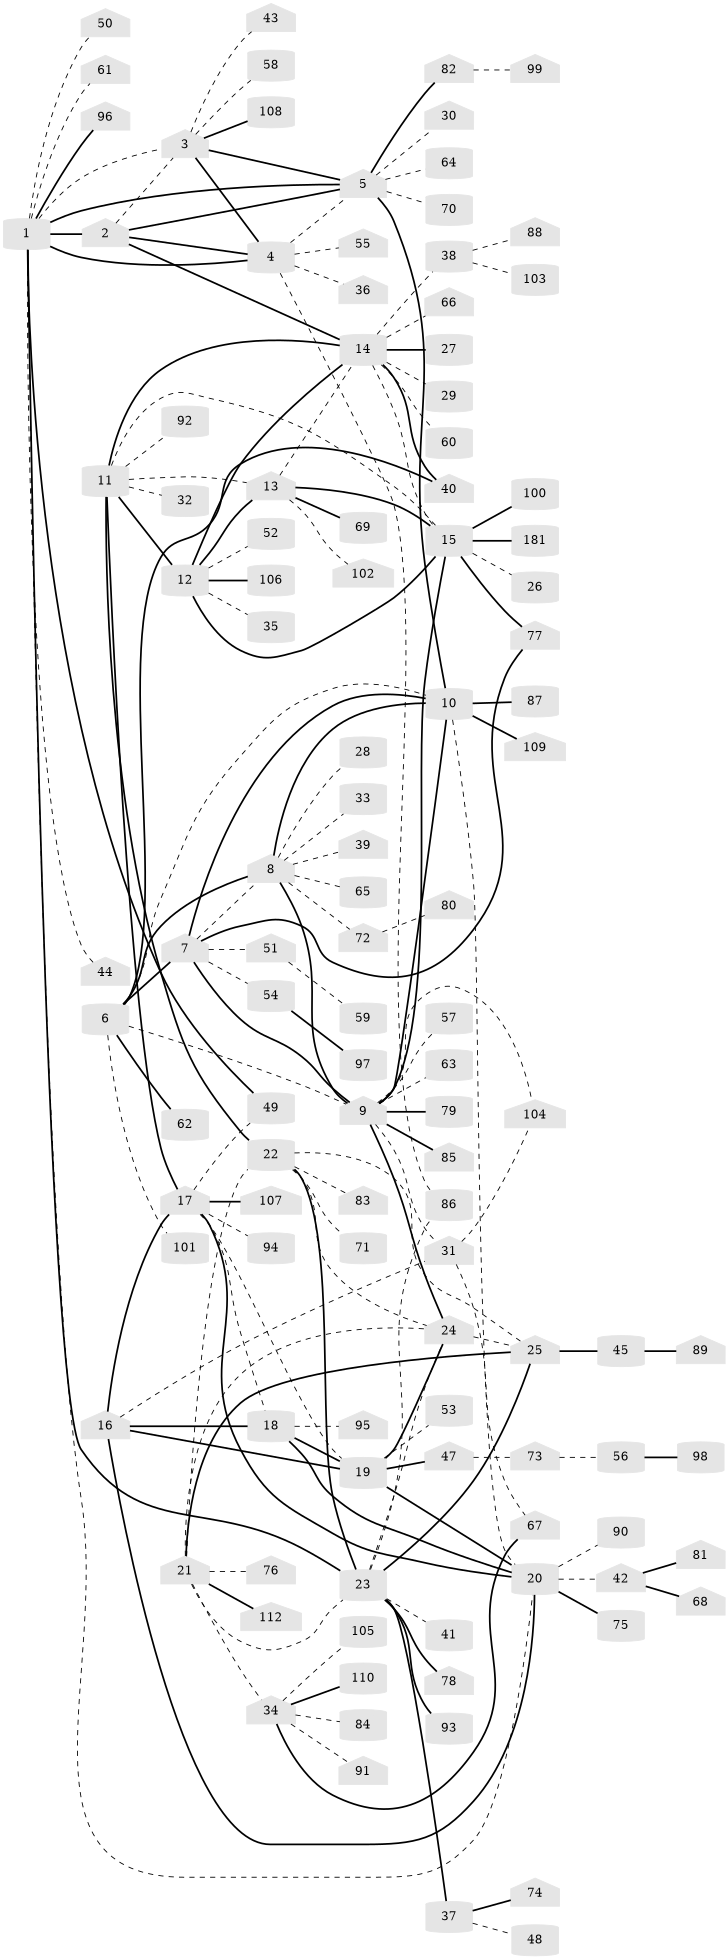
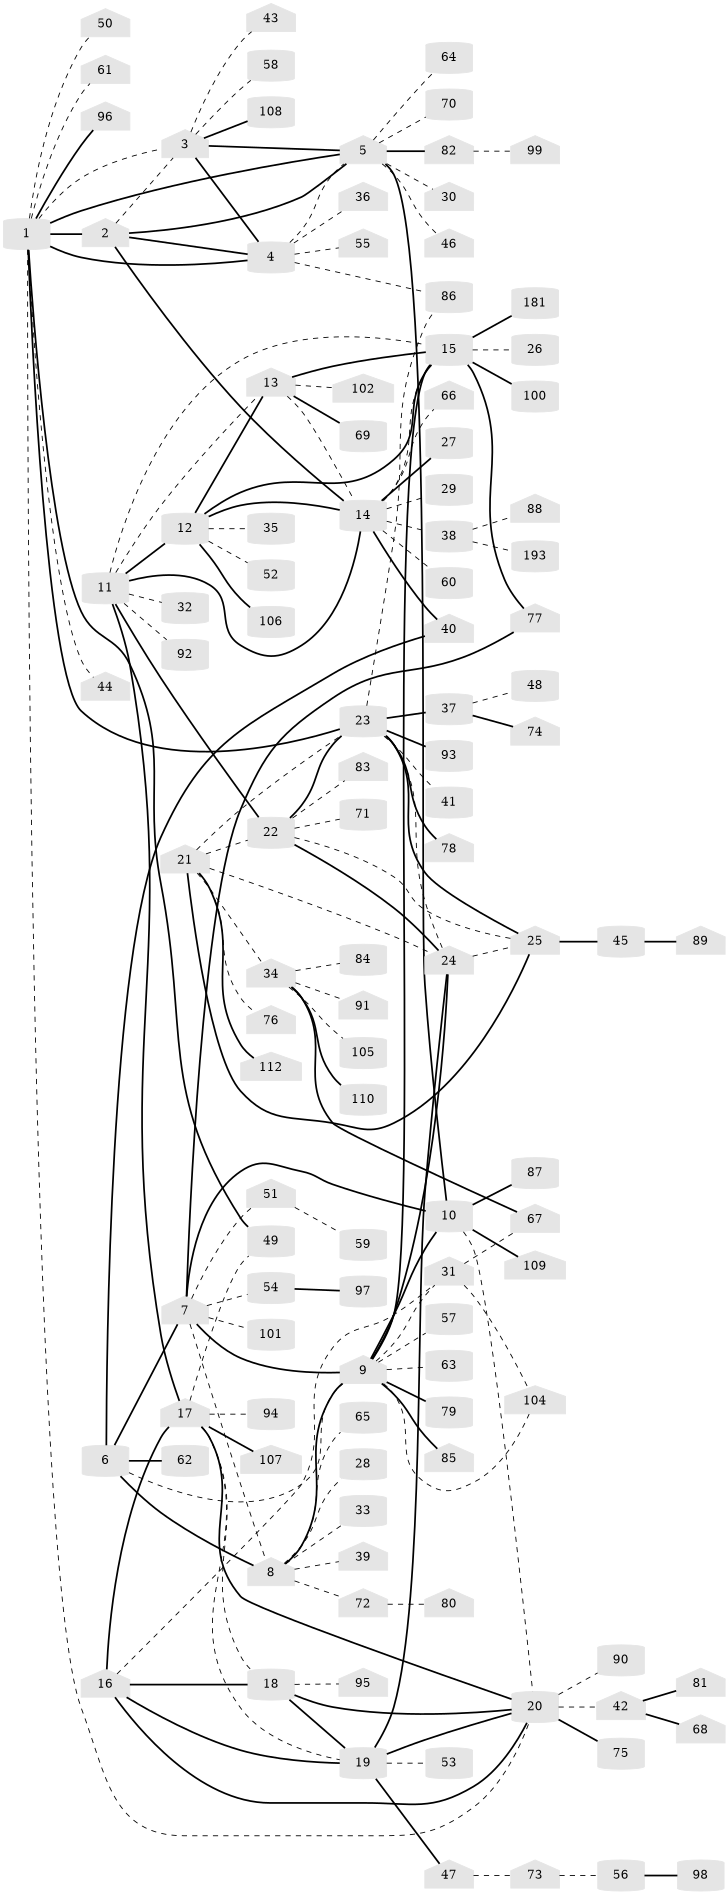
none -> (449, 244)
(535, 280) -> (535, 556)
(317, 745) -> none
(219, 782) -> none
(127, 1138) -> (228, 1323)
(332, 1271) -> (371, 891)
